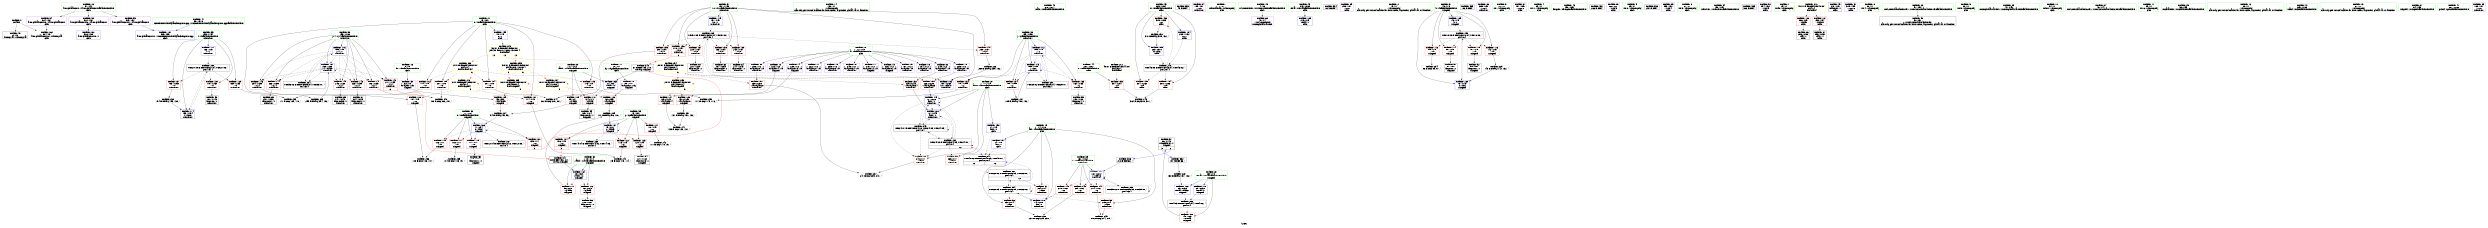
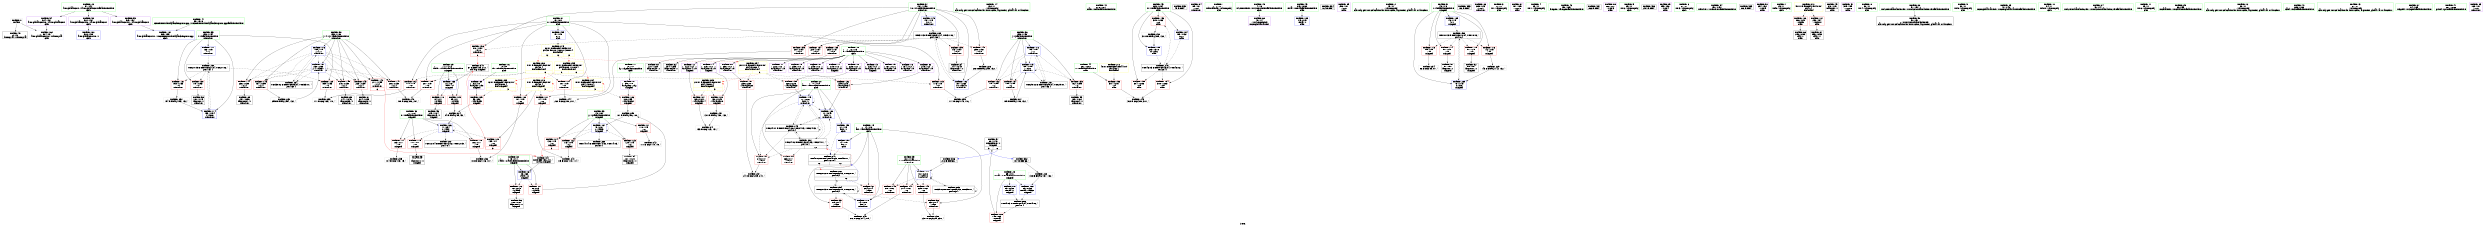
(503, 127) -> (520, 115)
